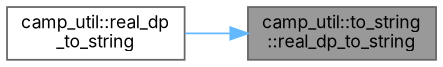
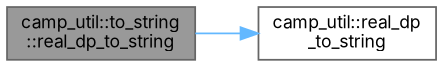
(207, 33) -> (218, 33)
